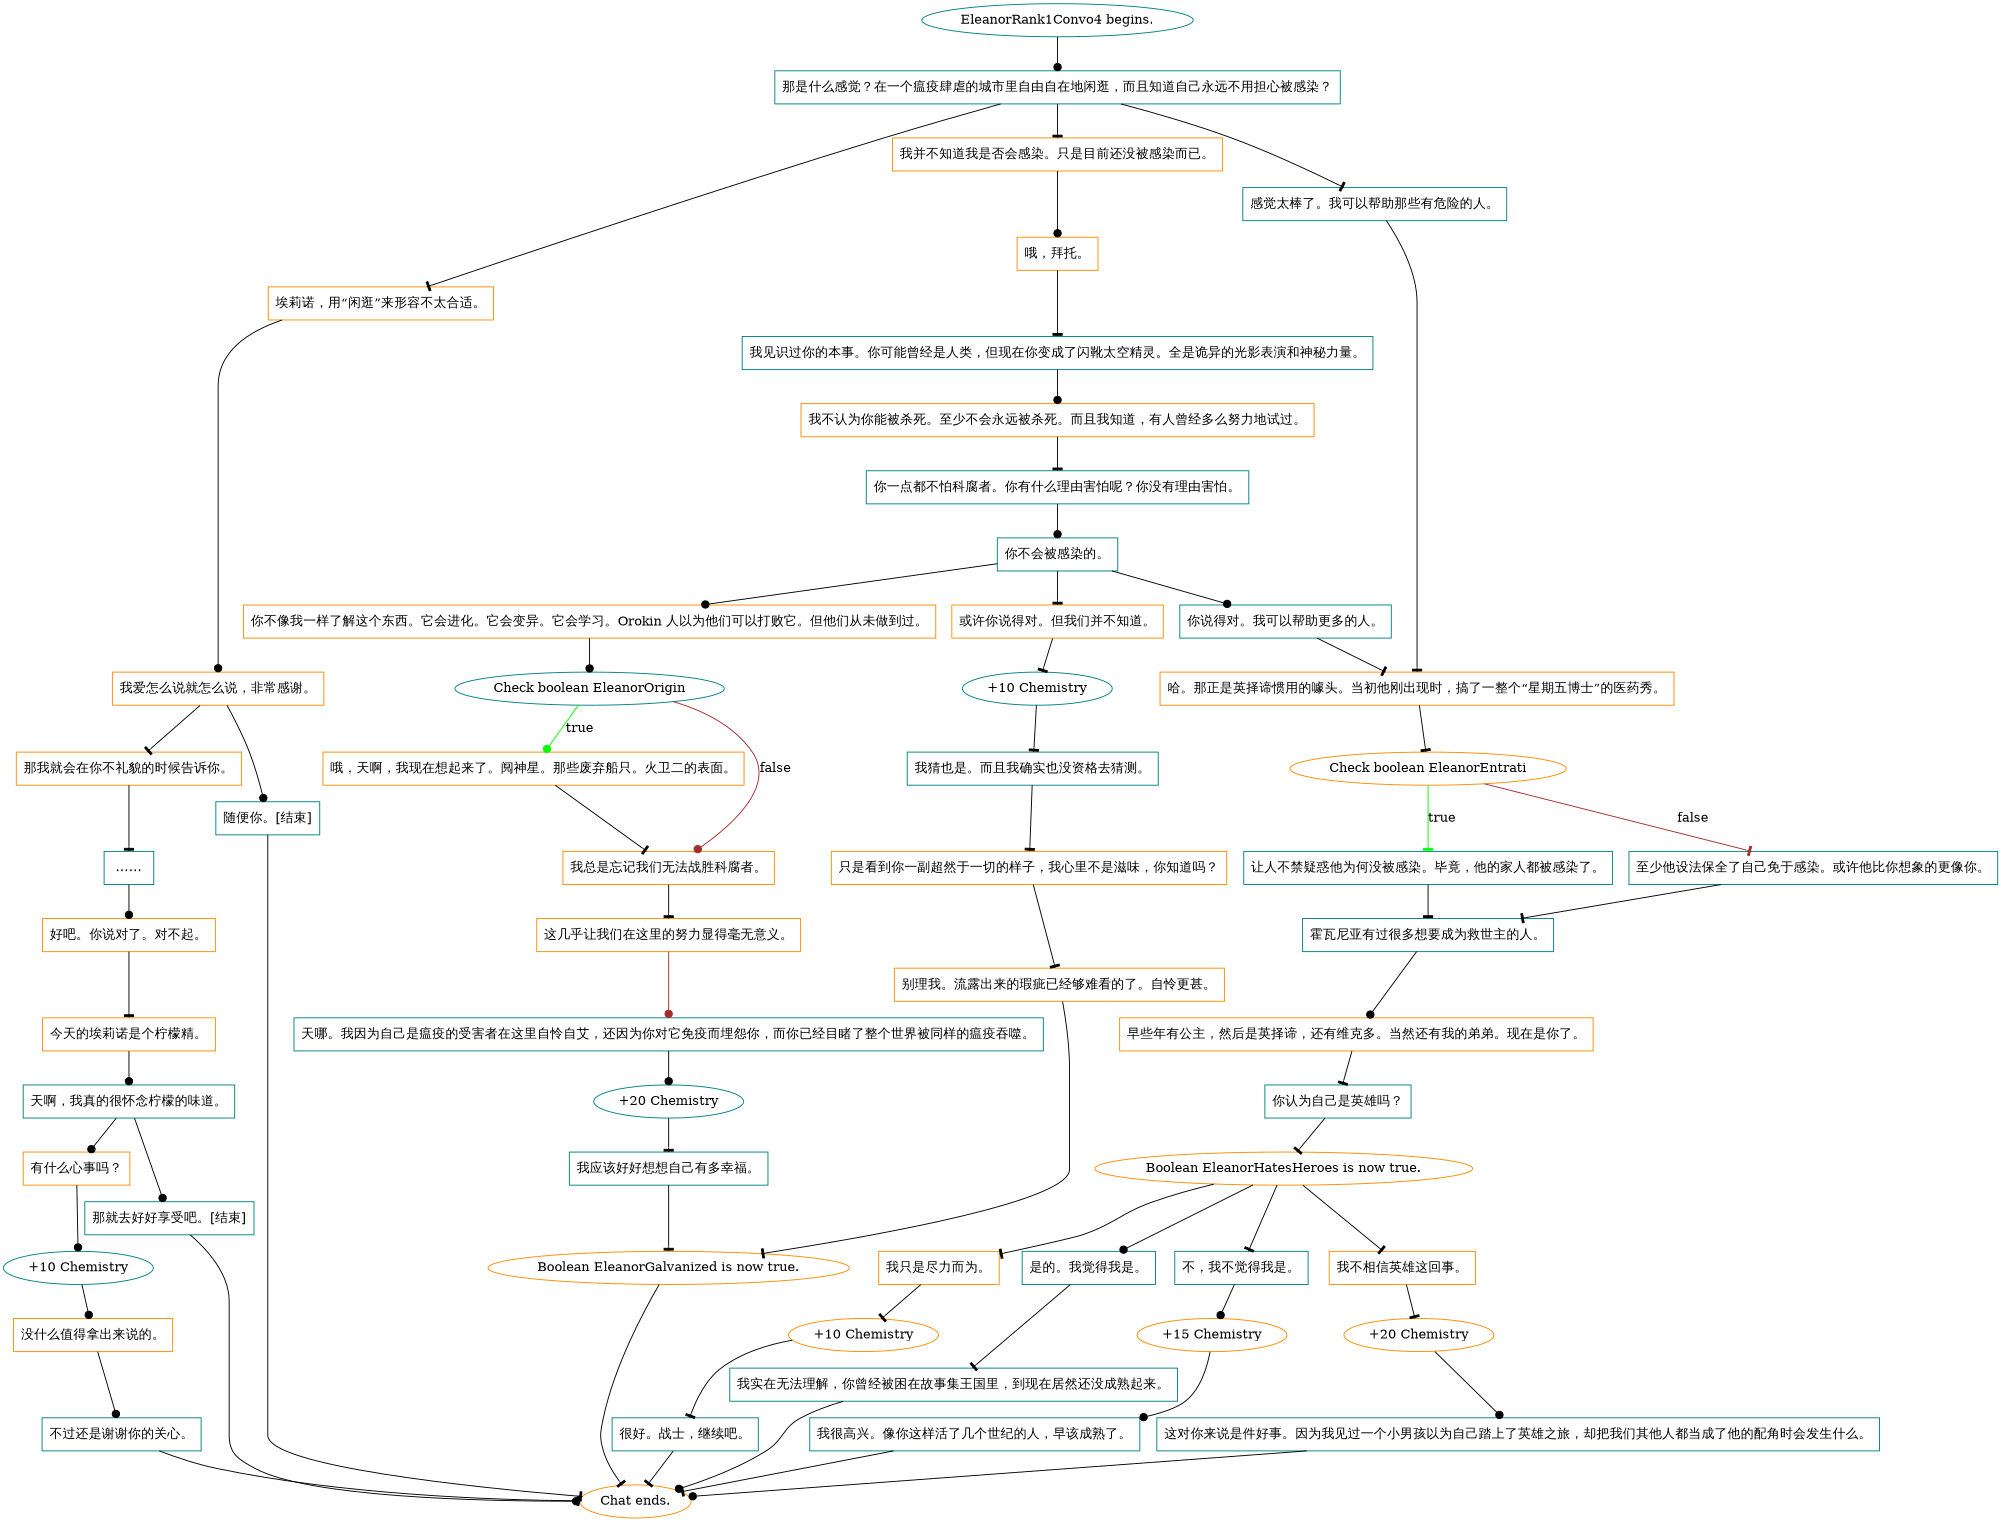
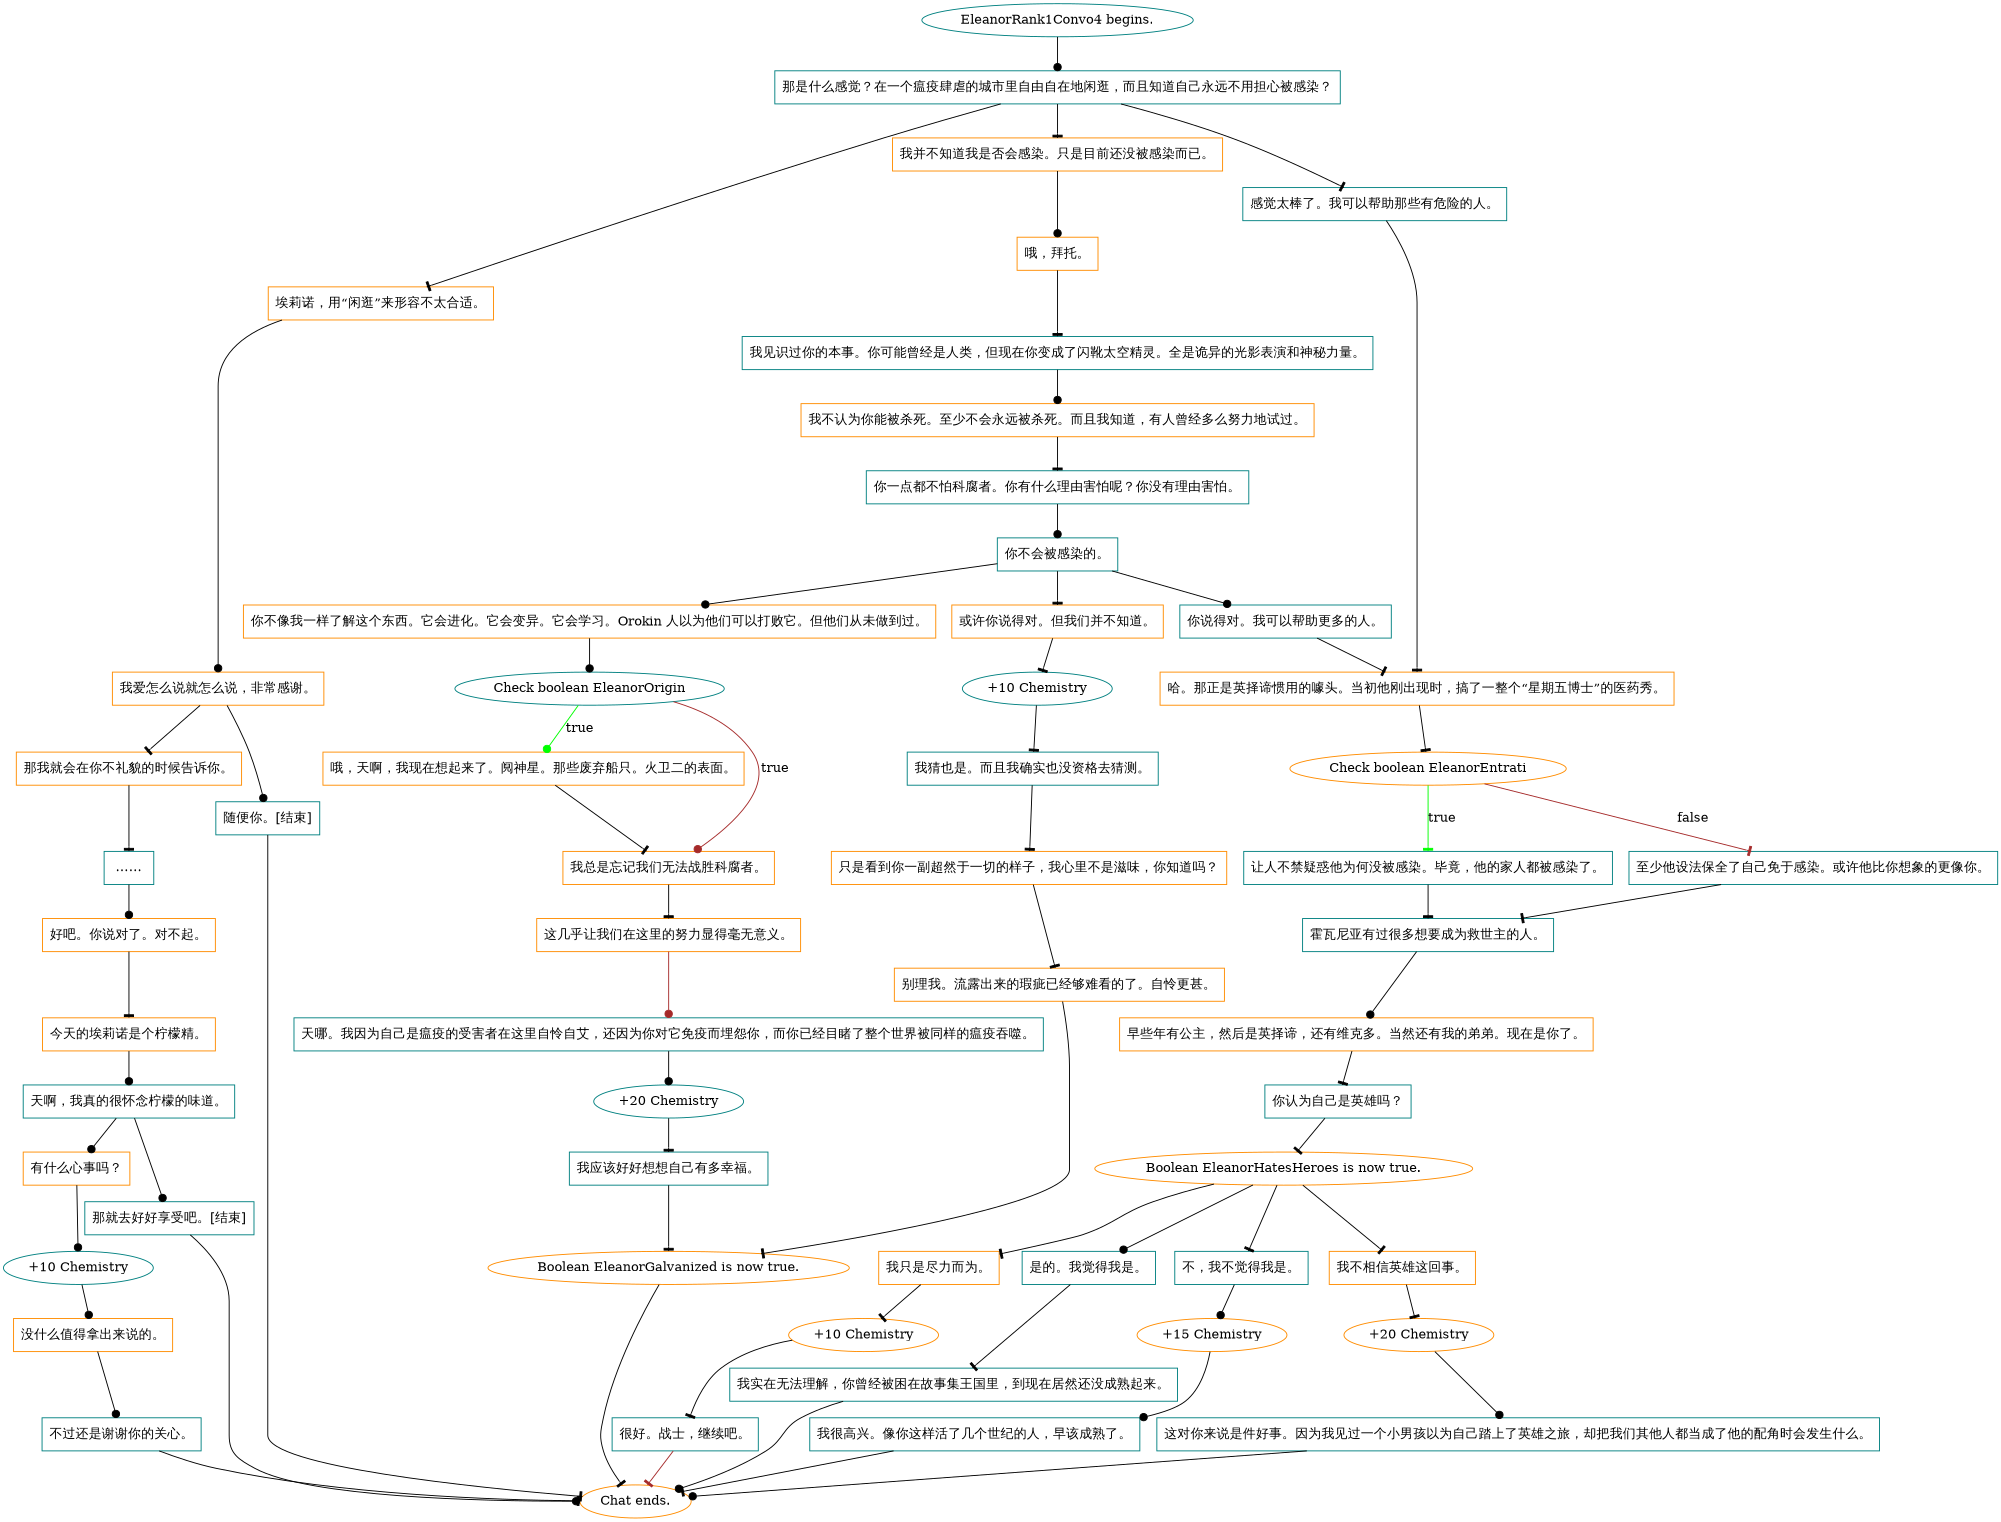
(775, 769) -> (775, 769)
(662, 1466) -> (662, 1466)
